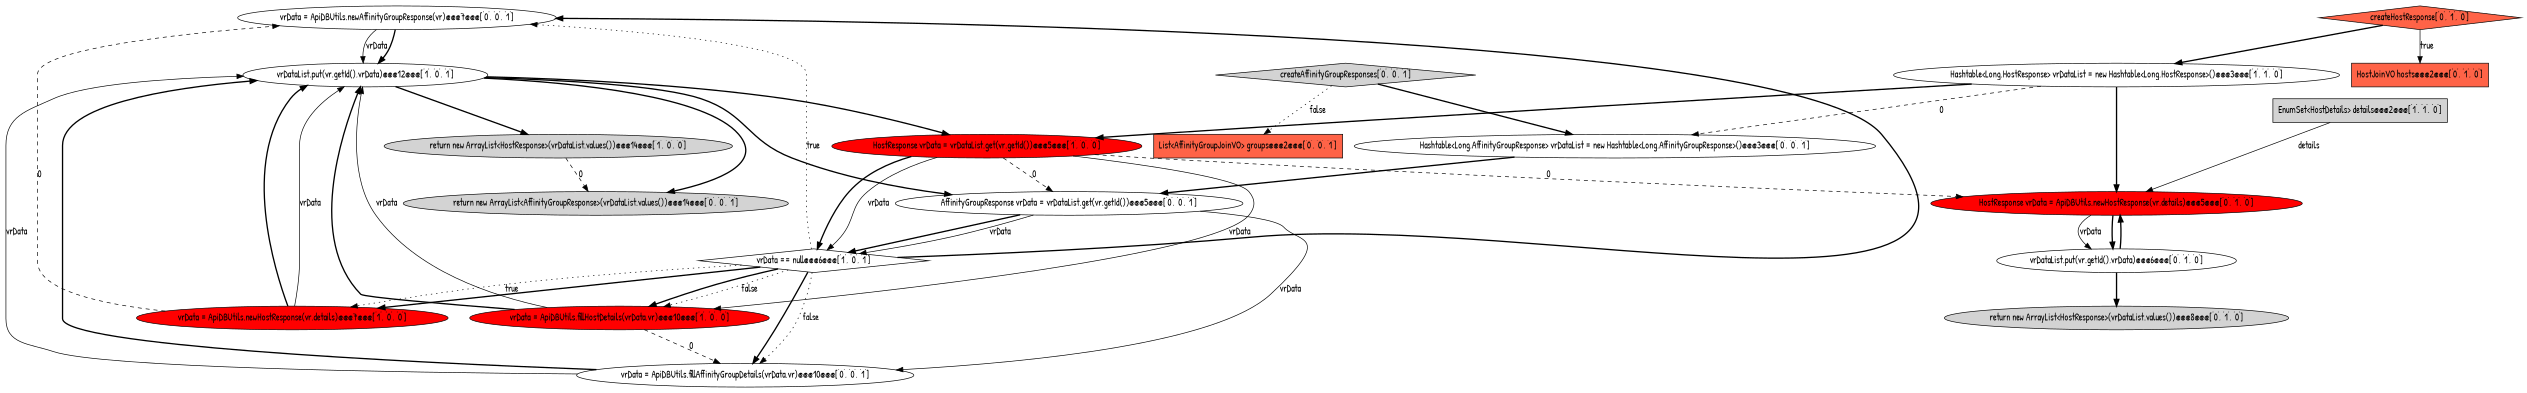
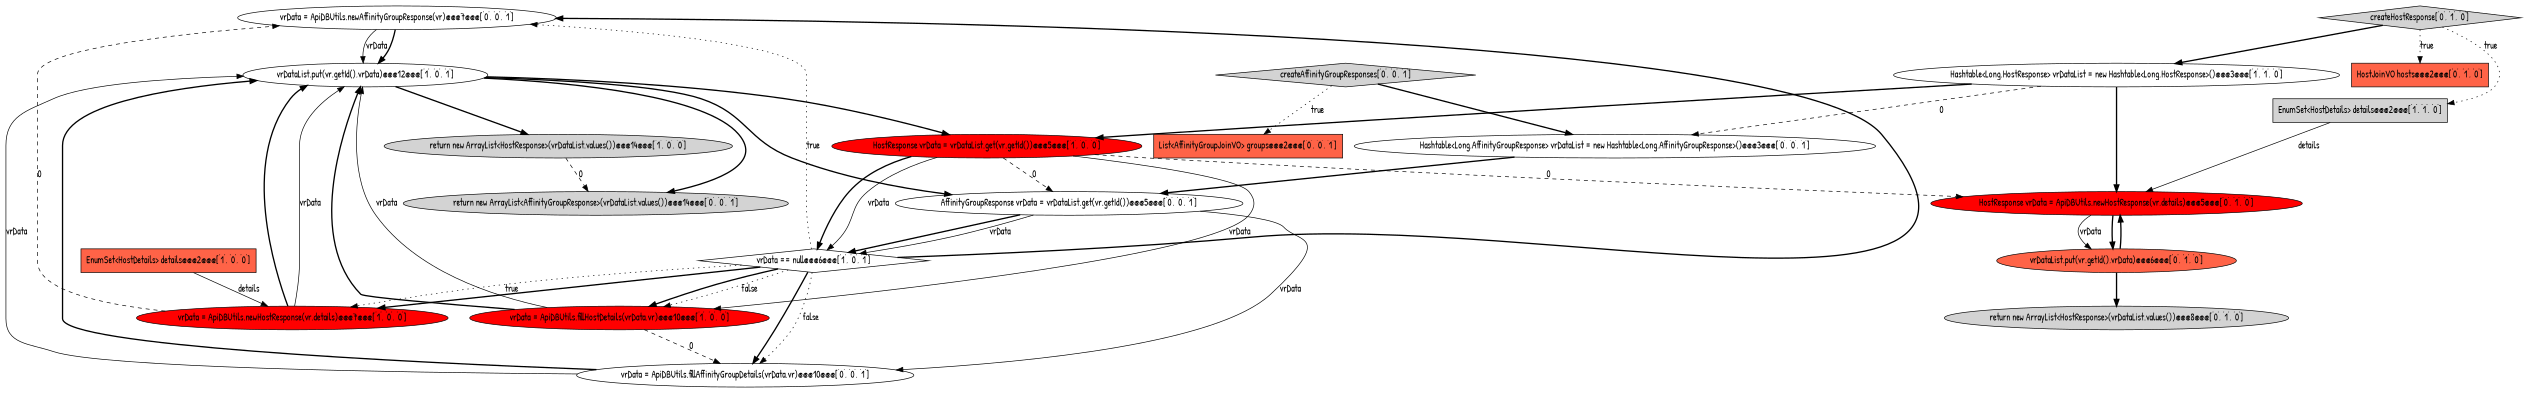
(2420, 18) -> (2420, 18)
(2420, 43) -> (2420, 43)
none -> (2497, 65)
(1318, 111) -> (1318, 111)
none -> (169, 261)
(2117, 261) -> (2117, 261)
